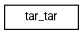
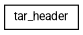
(42, 17) -> (42, 17)
